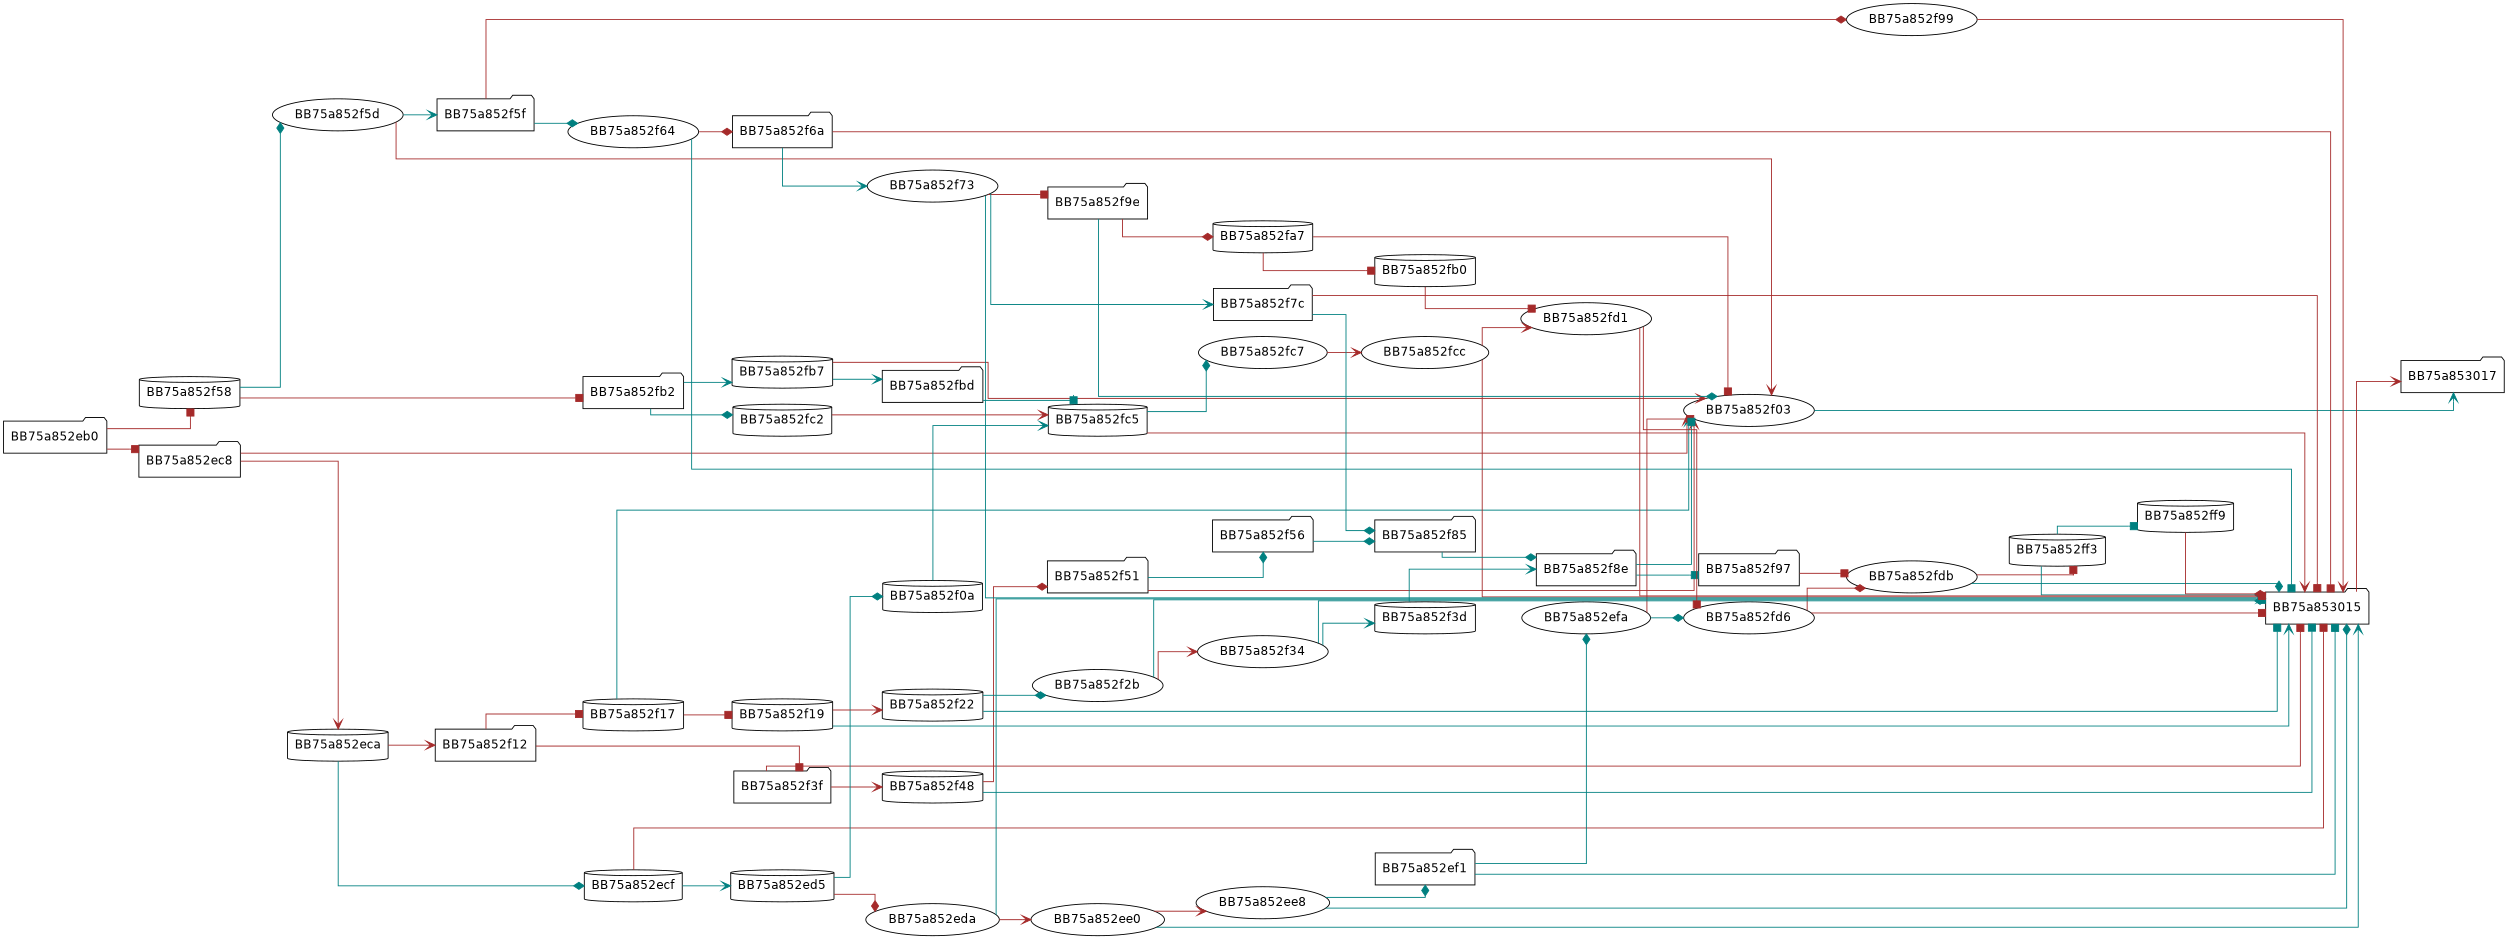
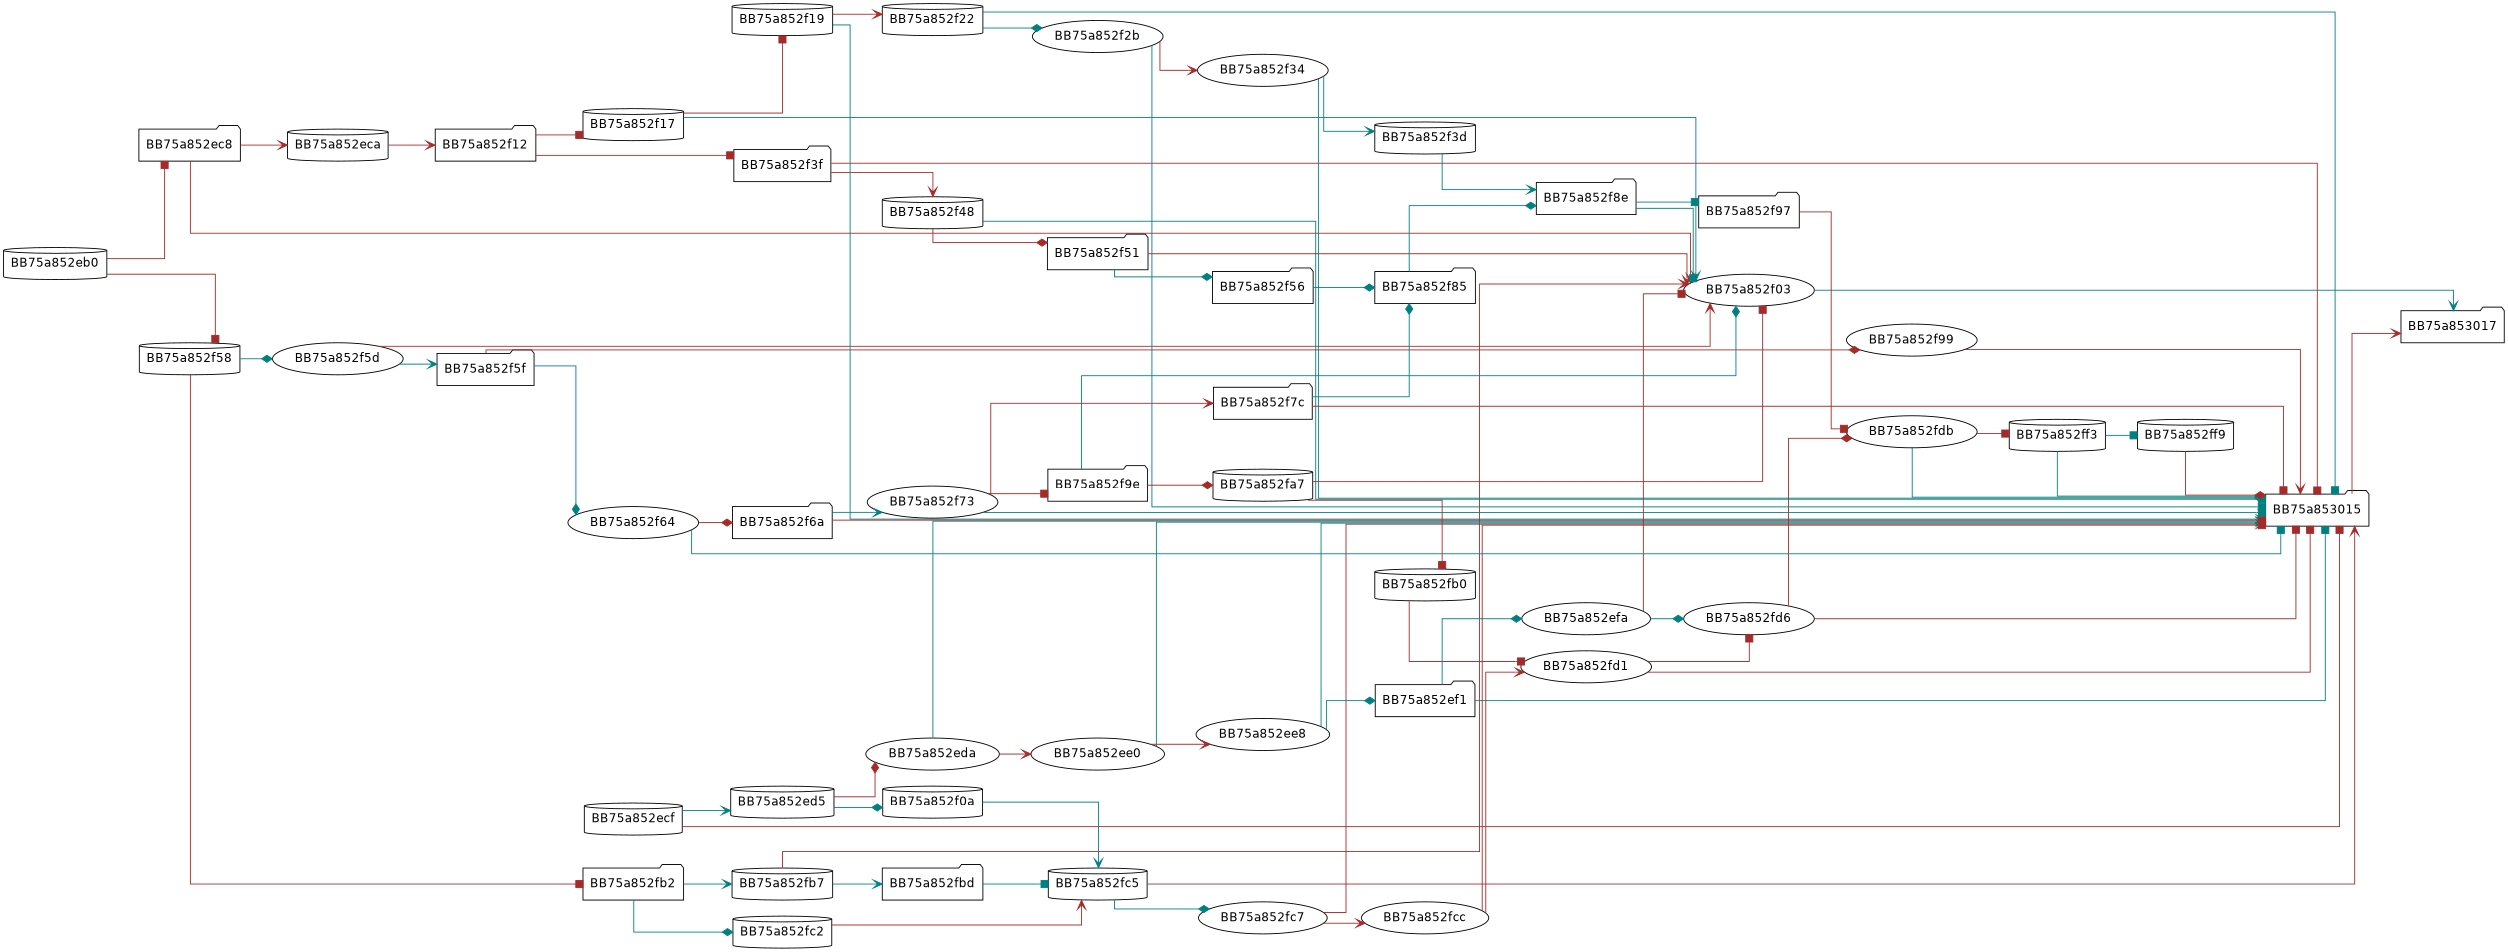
(1042, 304) -> (1052, 403)
(55, 437) -> (55, 264)
none -> (1346, 538)
(394, 886) -> none
